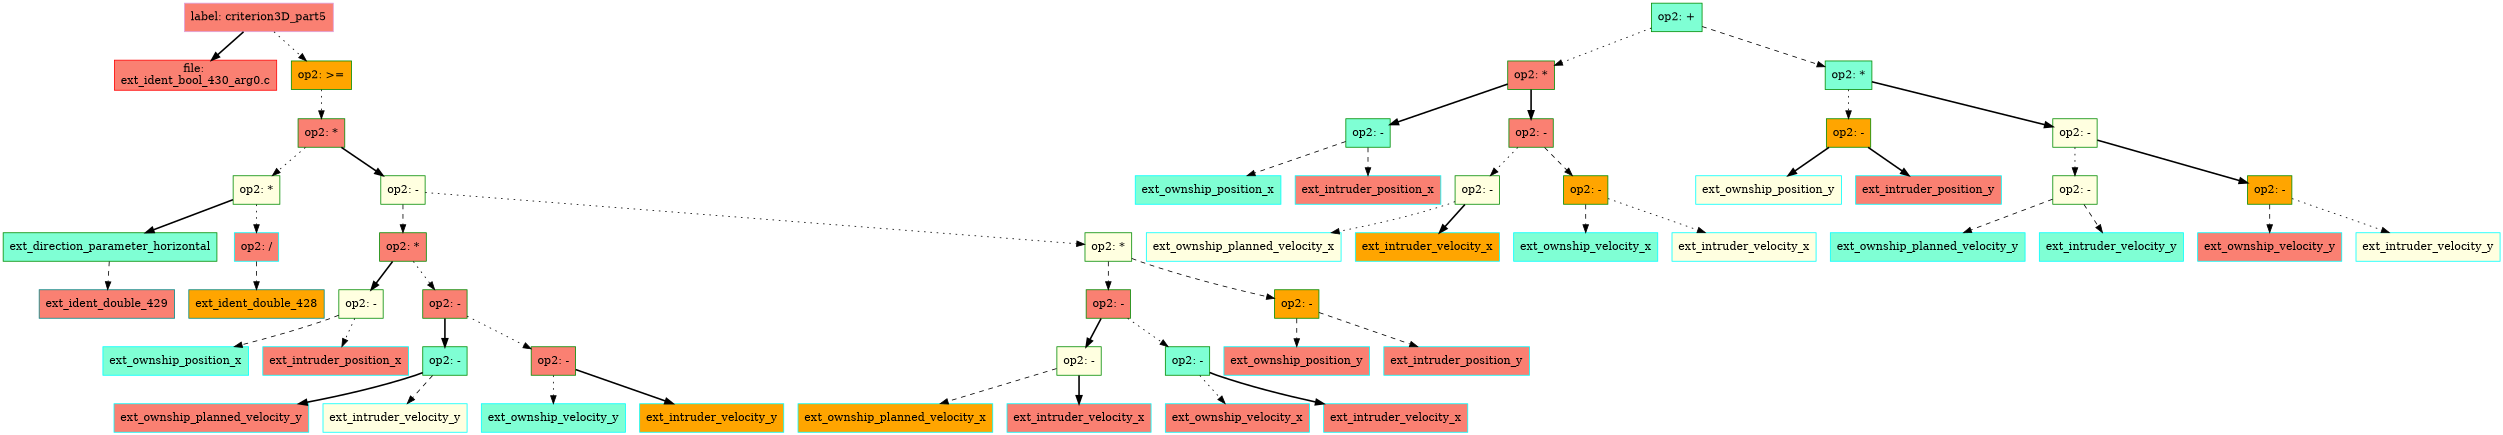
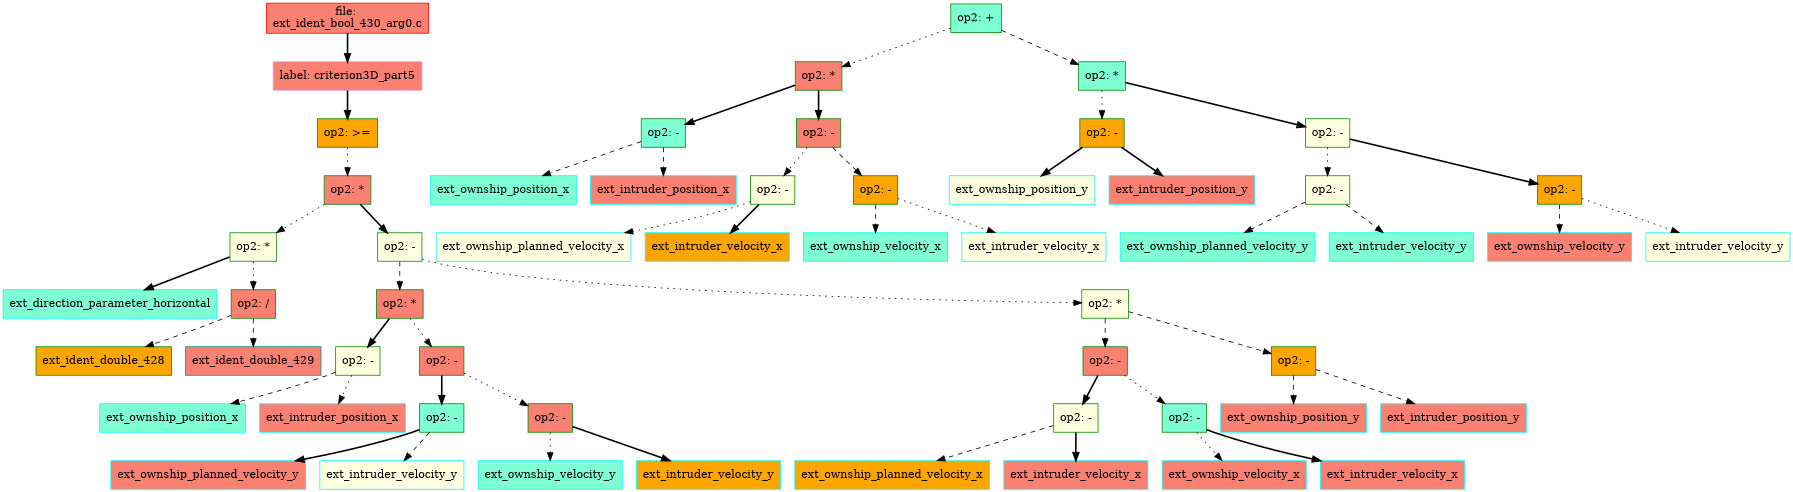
(231, 43) -> (348, 44)
(287, 44) -> (348, 101)
(110, 247) -> (110, 304)
(256, 247) -> (253, 304)
(109, 272) -> (253, 329)
(256, 304) -> (104, 361)
